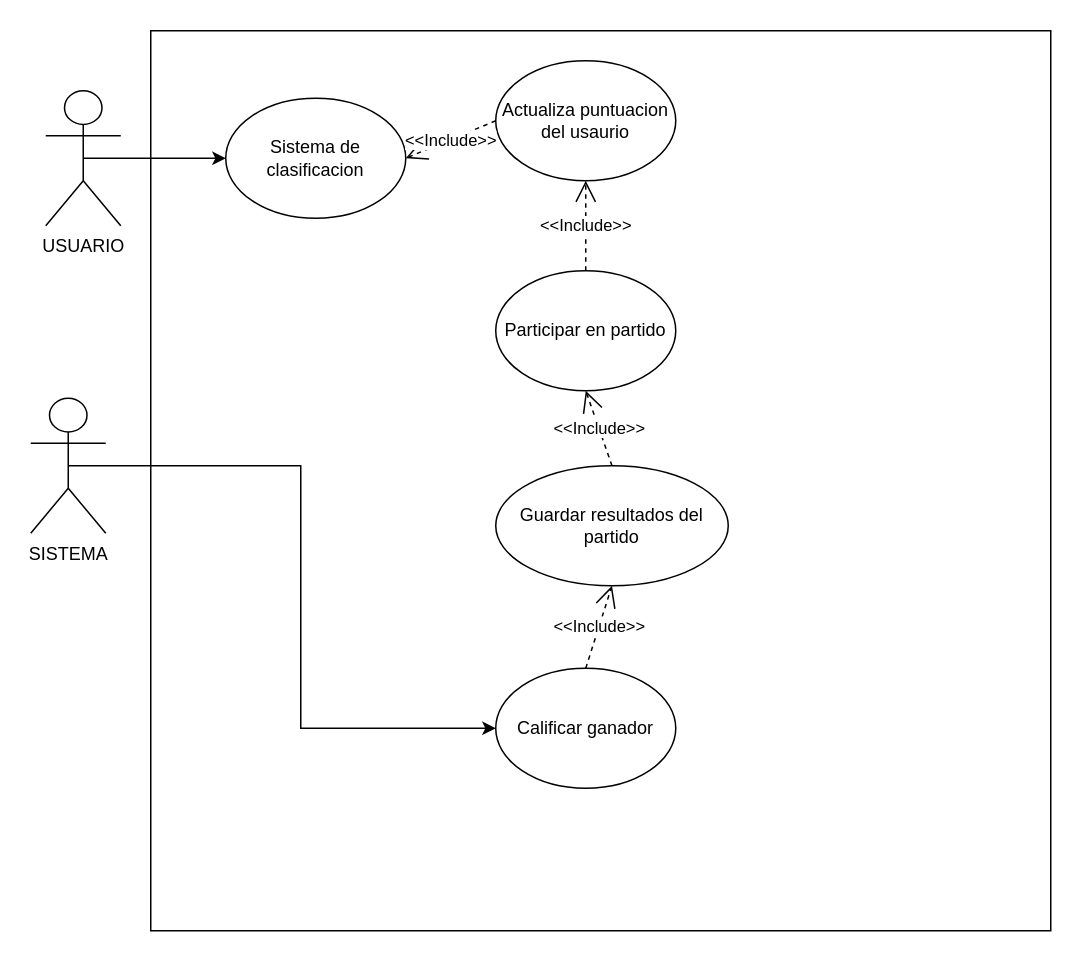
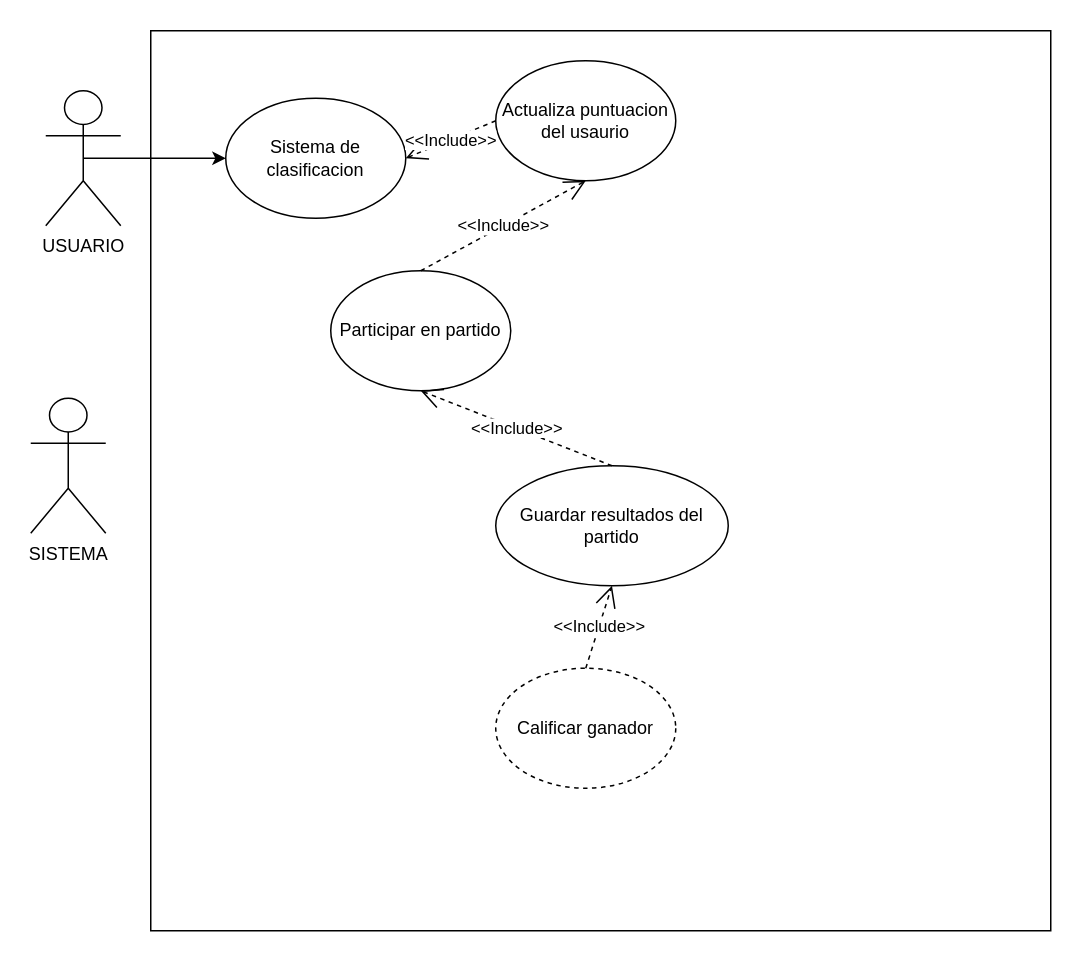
(586, 331) -> (421, 331)
(301, 575) -> none
(586, 728) -> (586, 728)
